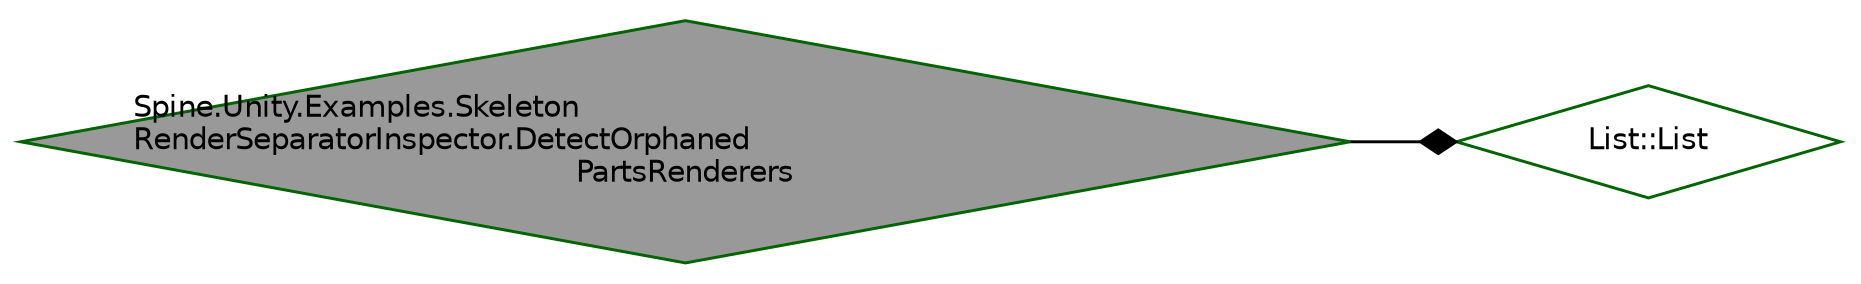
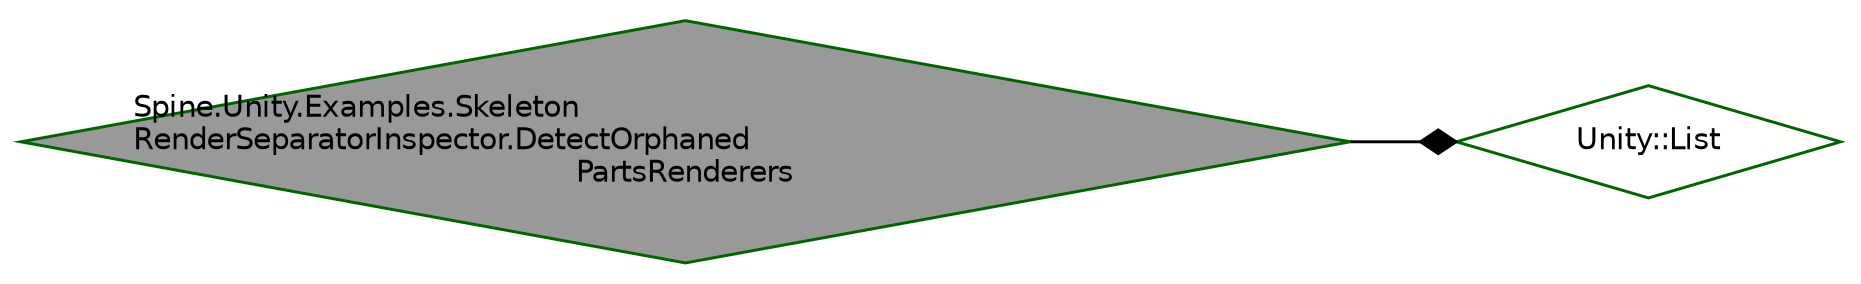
(1648, 142) -> (1648, 142)
